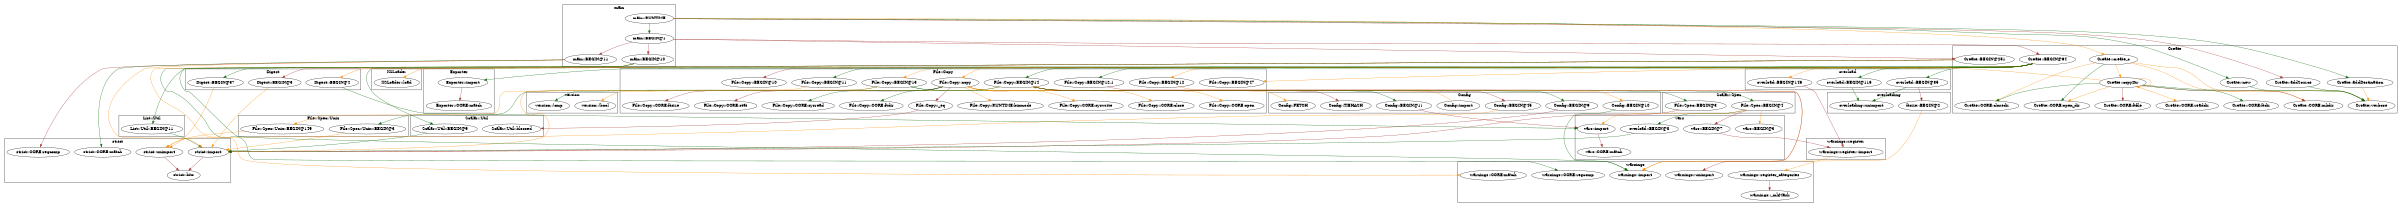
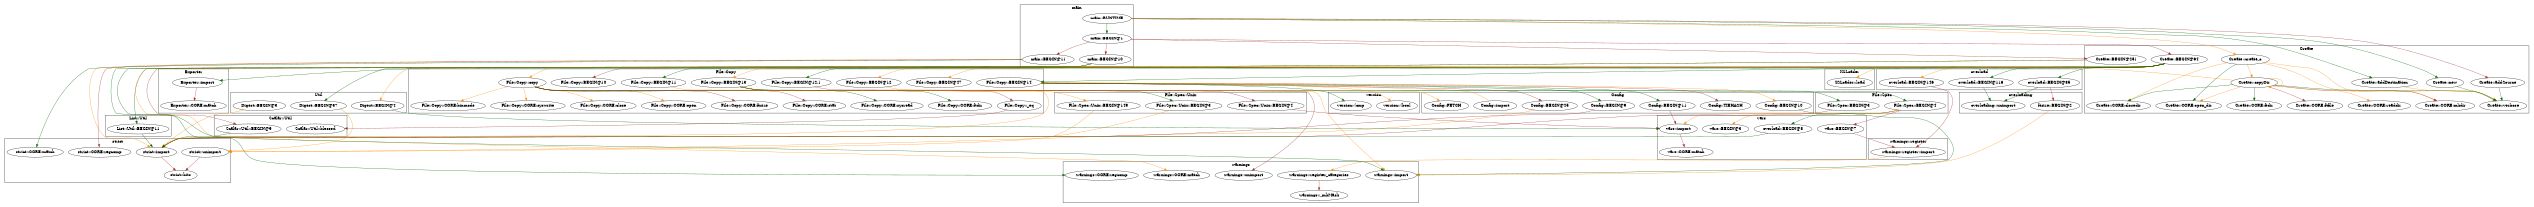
(1119, 64) -> none
(1156, 67) -> (1097, 67)
(273, 72) -> (319, 95)
(1729, 95) -> (1882, 95)
(1001, 106) -> (448, 106)
none -> (1266, 106)
